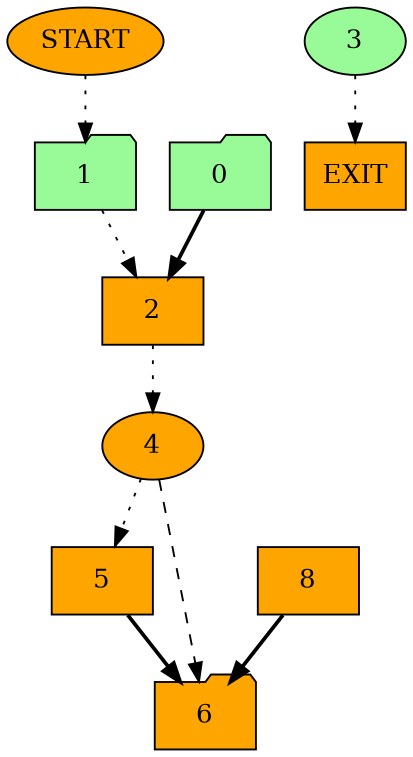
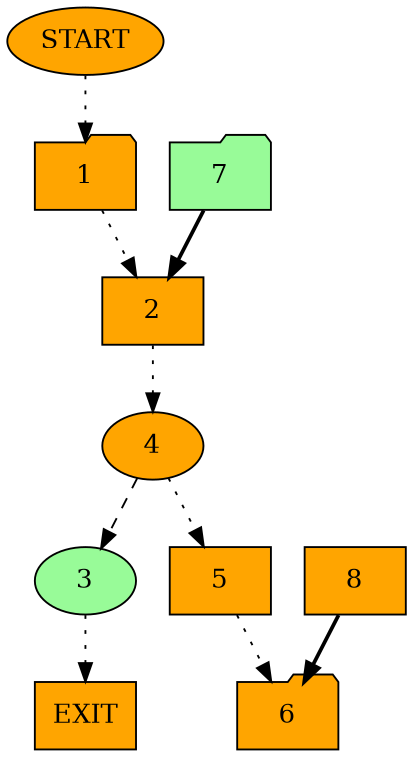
(85, 176) -> (85, 176)
(220, 176) -> (220, 176)
(177, 572) -> (123, 505)
(148, 641) -> (250, 640)
